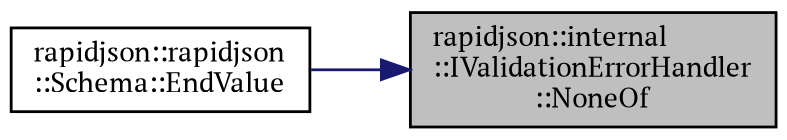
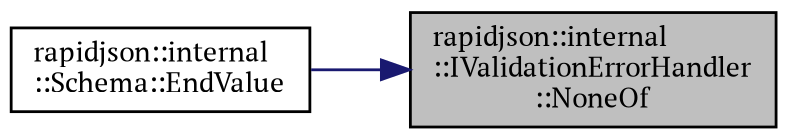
(161, 70) -> (161, 70)
